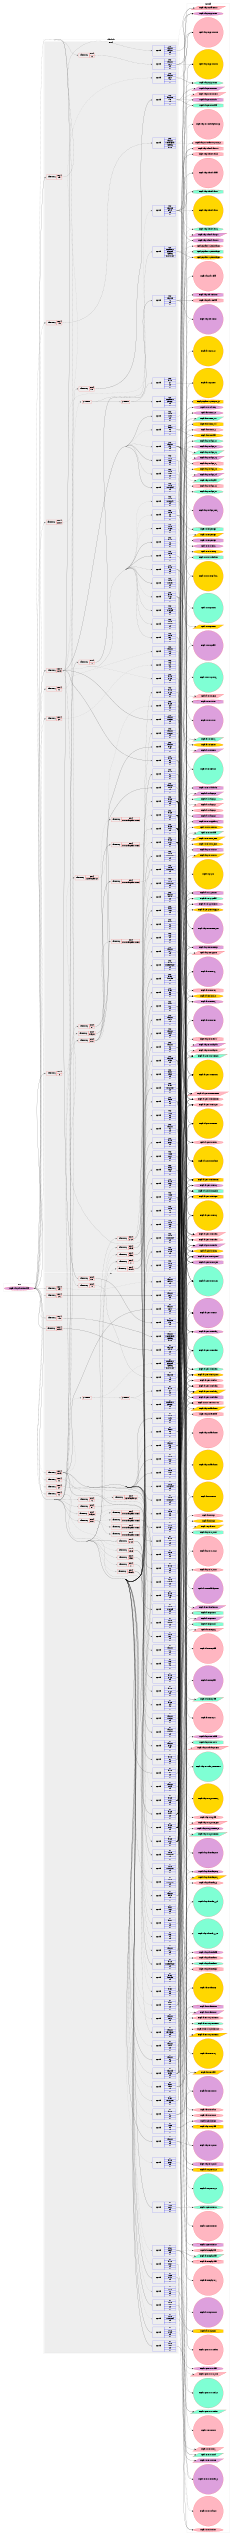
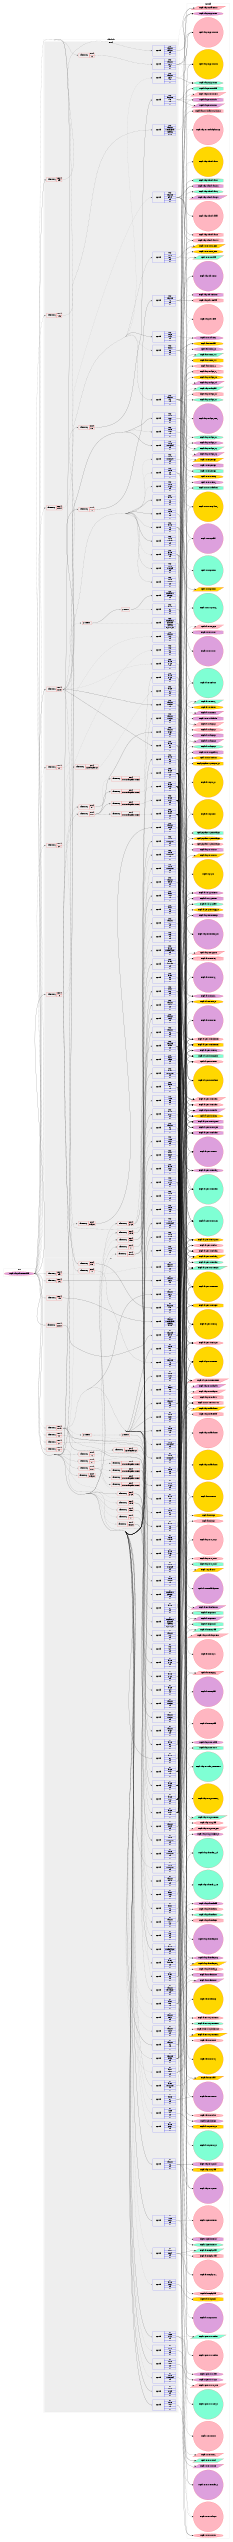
none -> (208, 2380)
